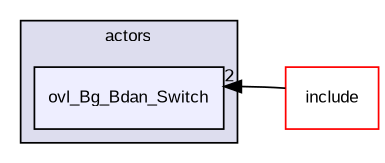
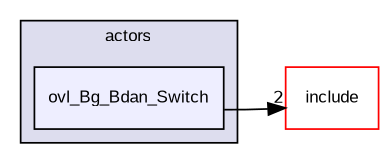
(264, 87) -> (248, 110)
